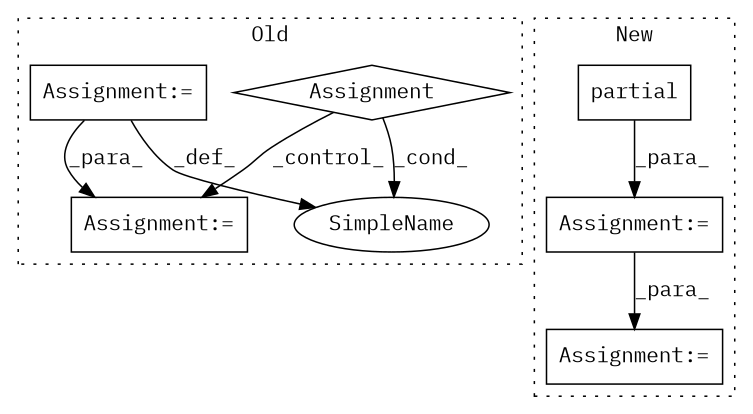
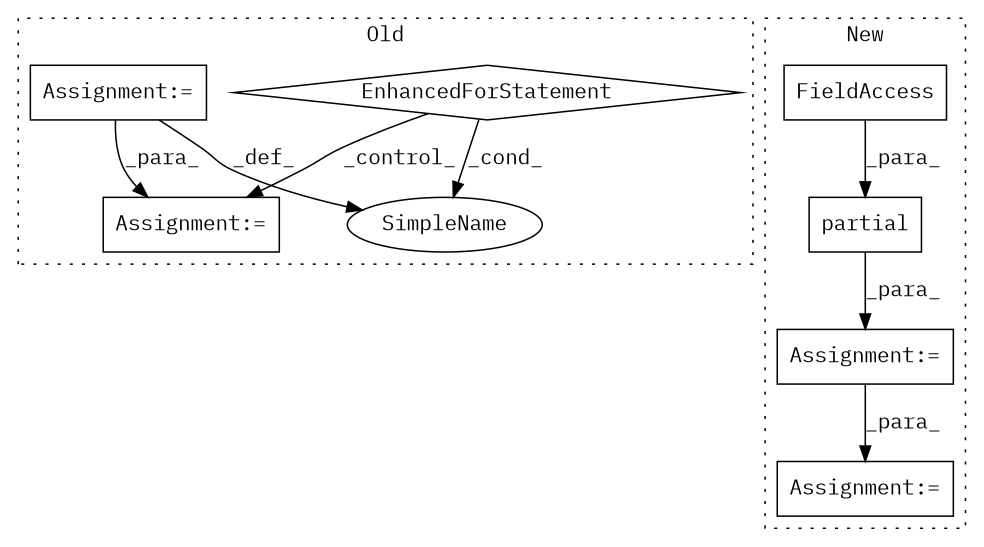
(372, 93) -> (487, 93)
none -> (865, 93)
